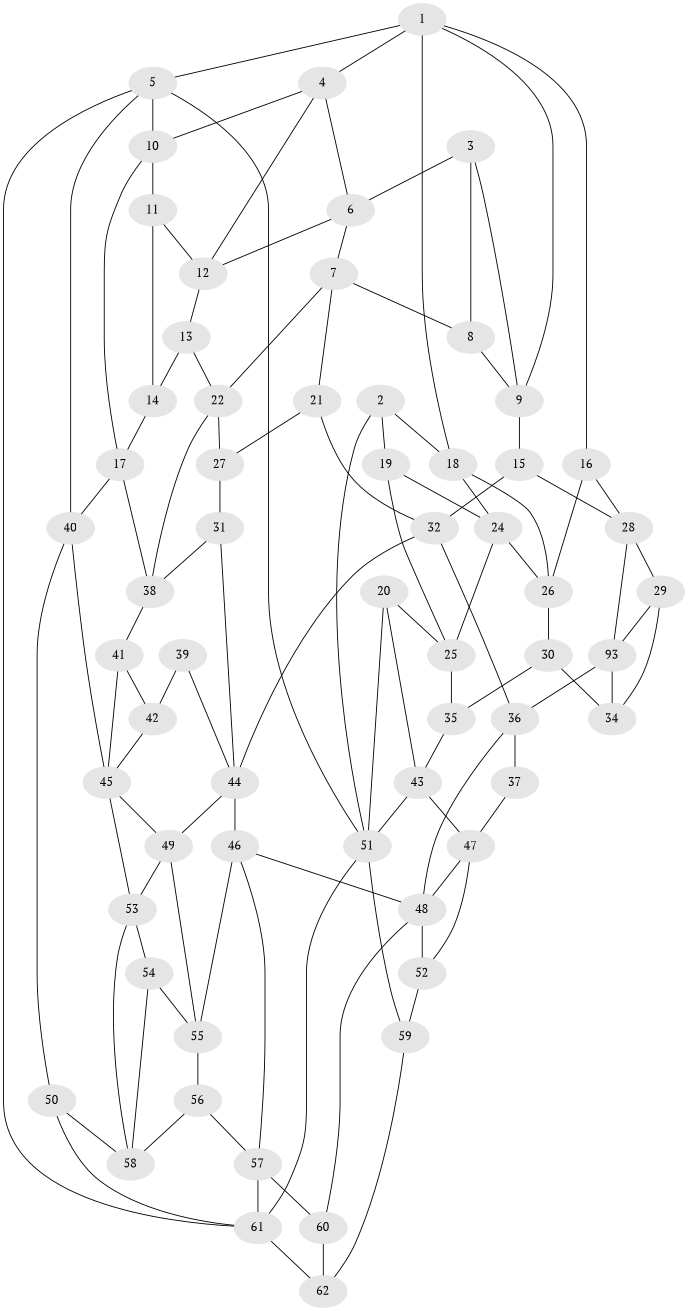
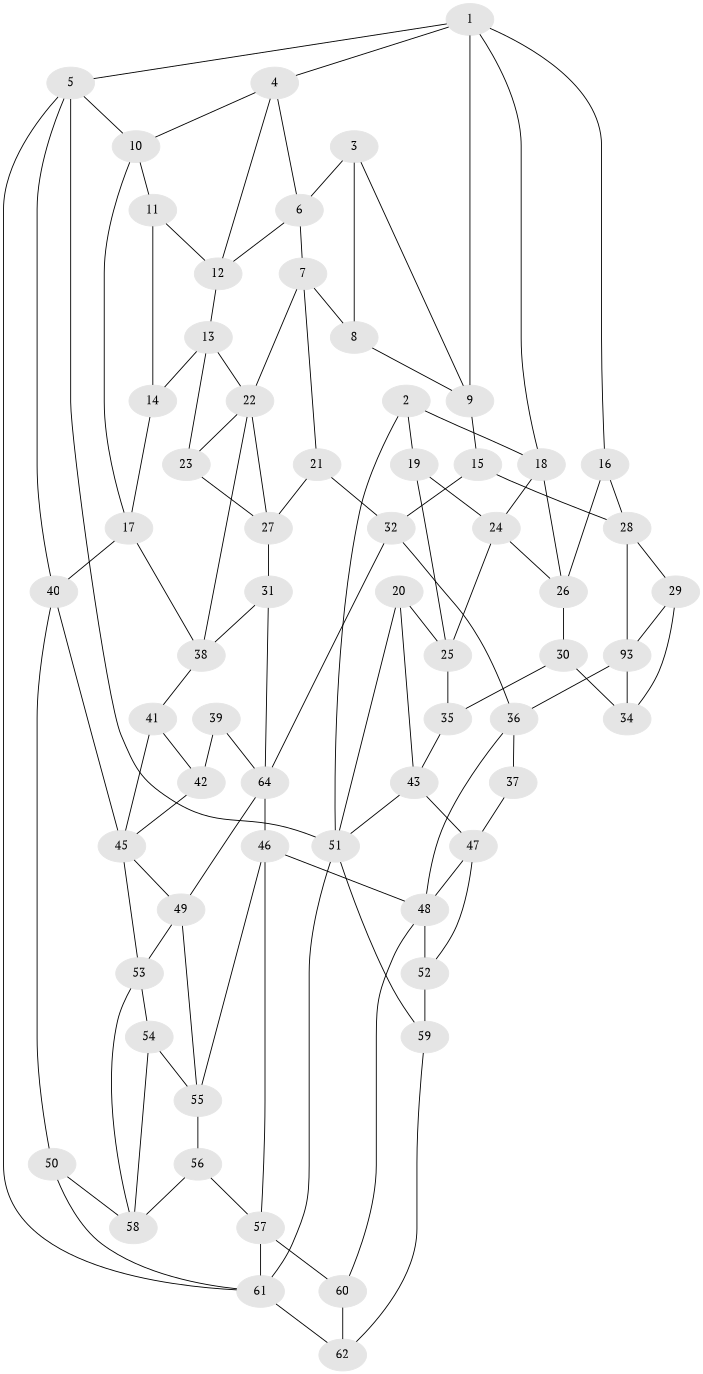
none -> (186, 465)
(235, 783) -> (265, 783)
